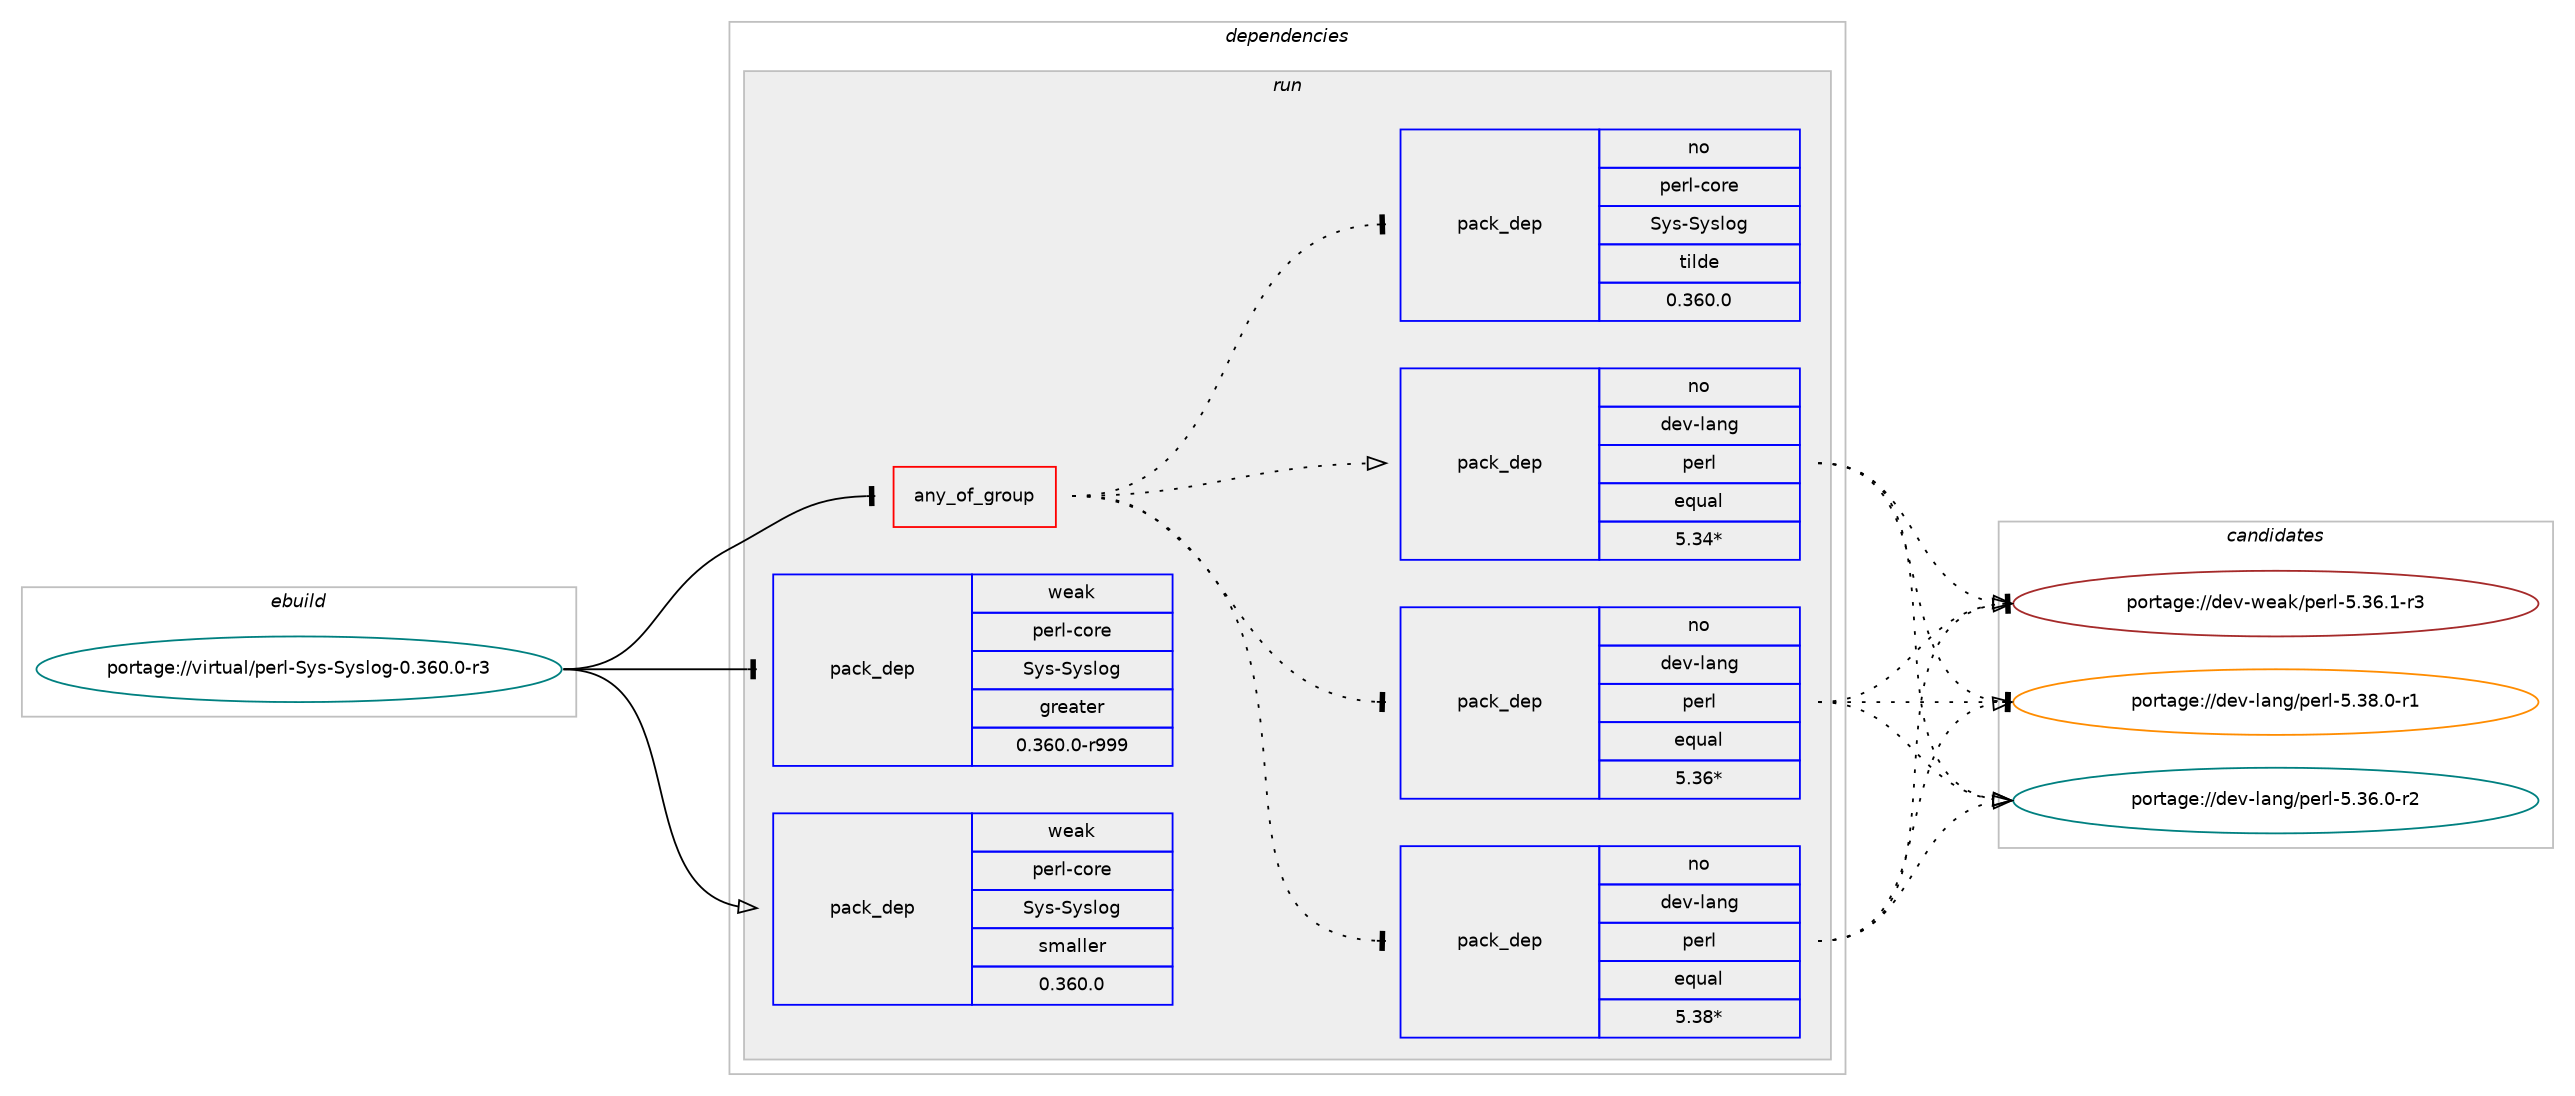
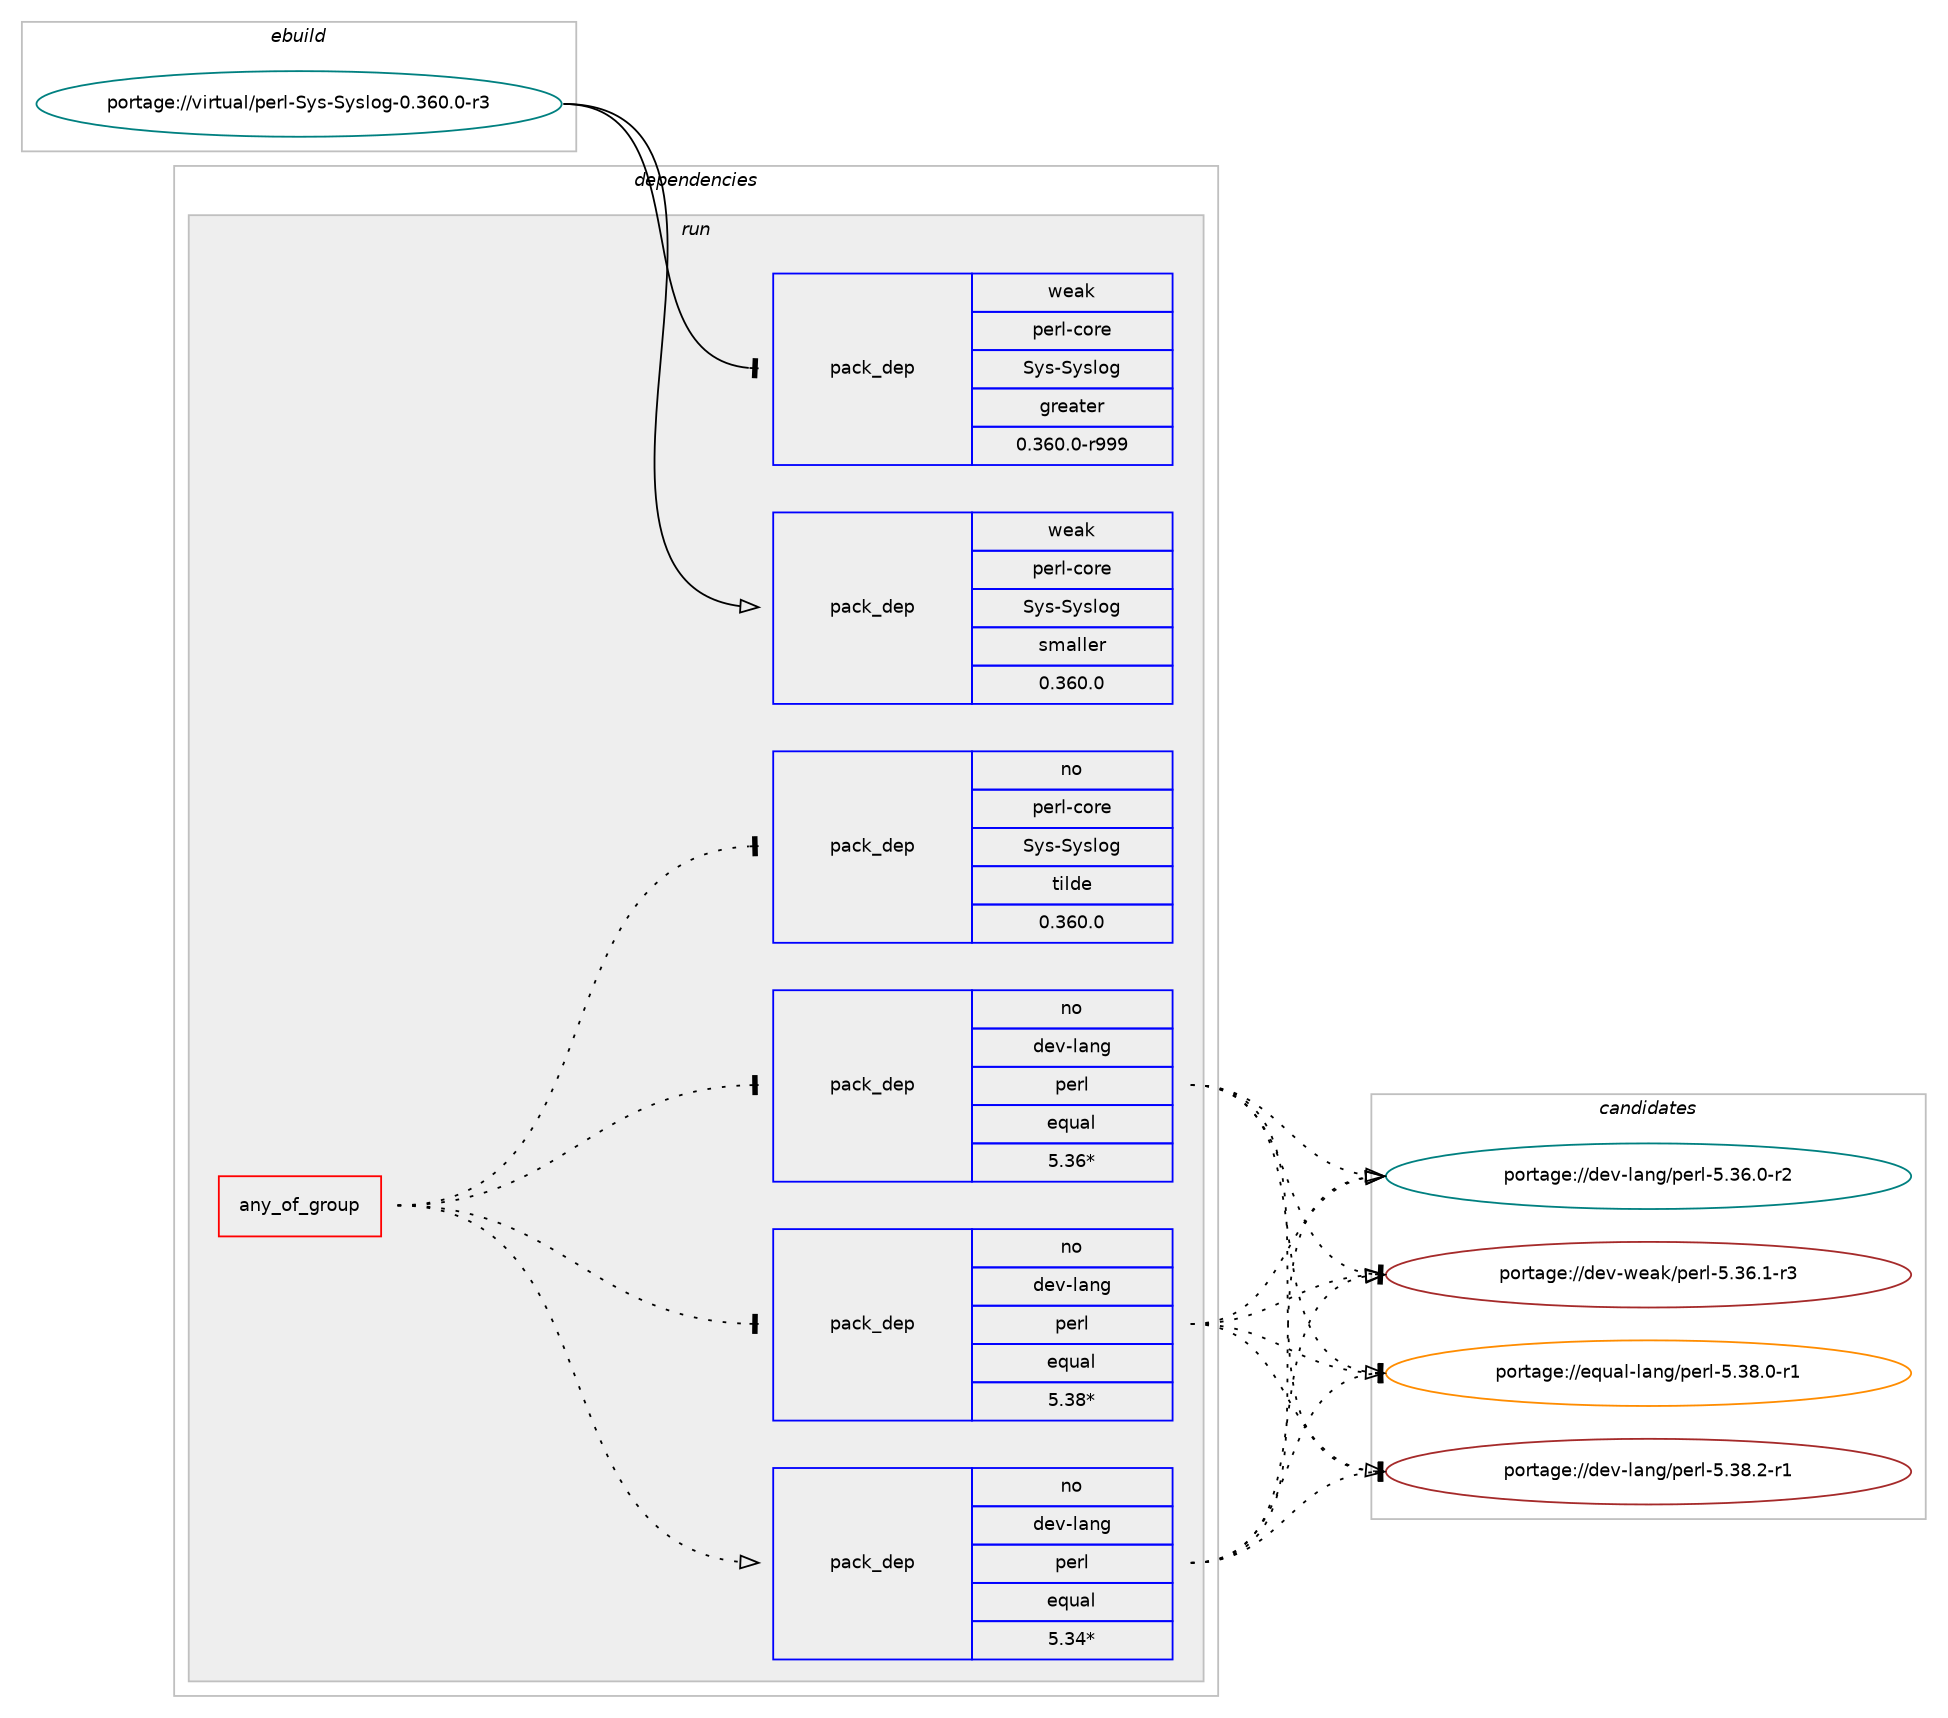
(703, 566) -> none
(2276, 702) -> (1649, 1373)
none -> (1649, 1472)
